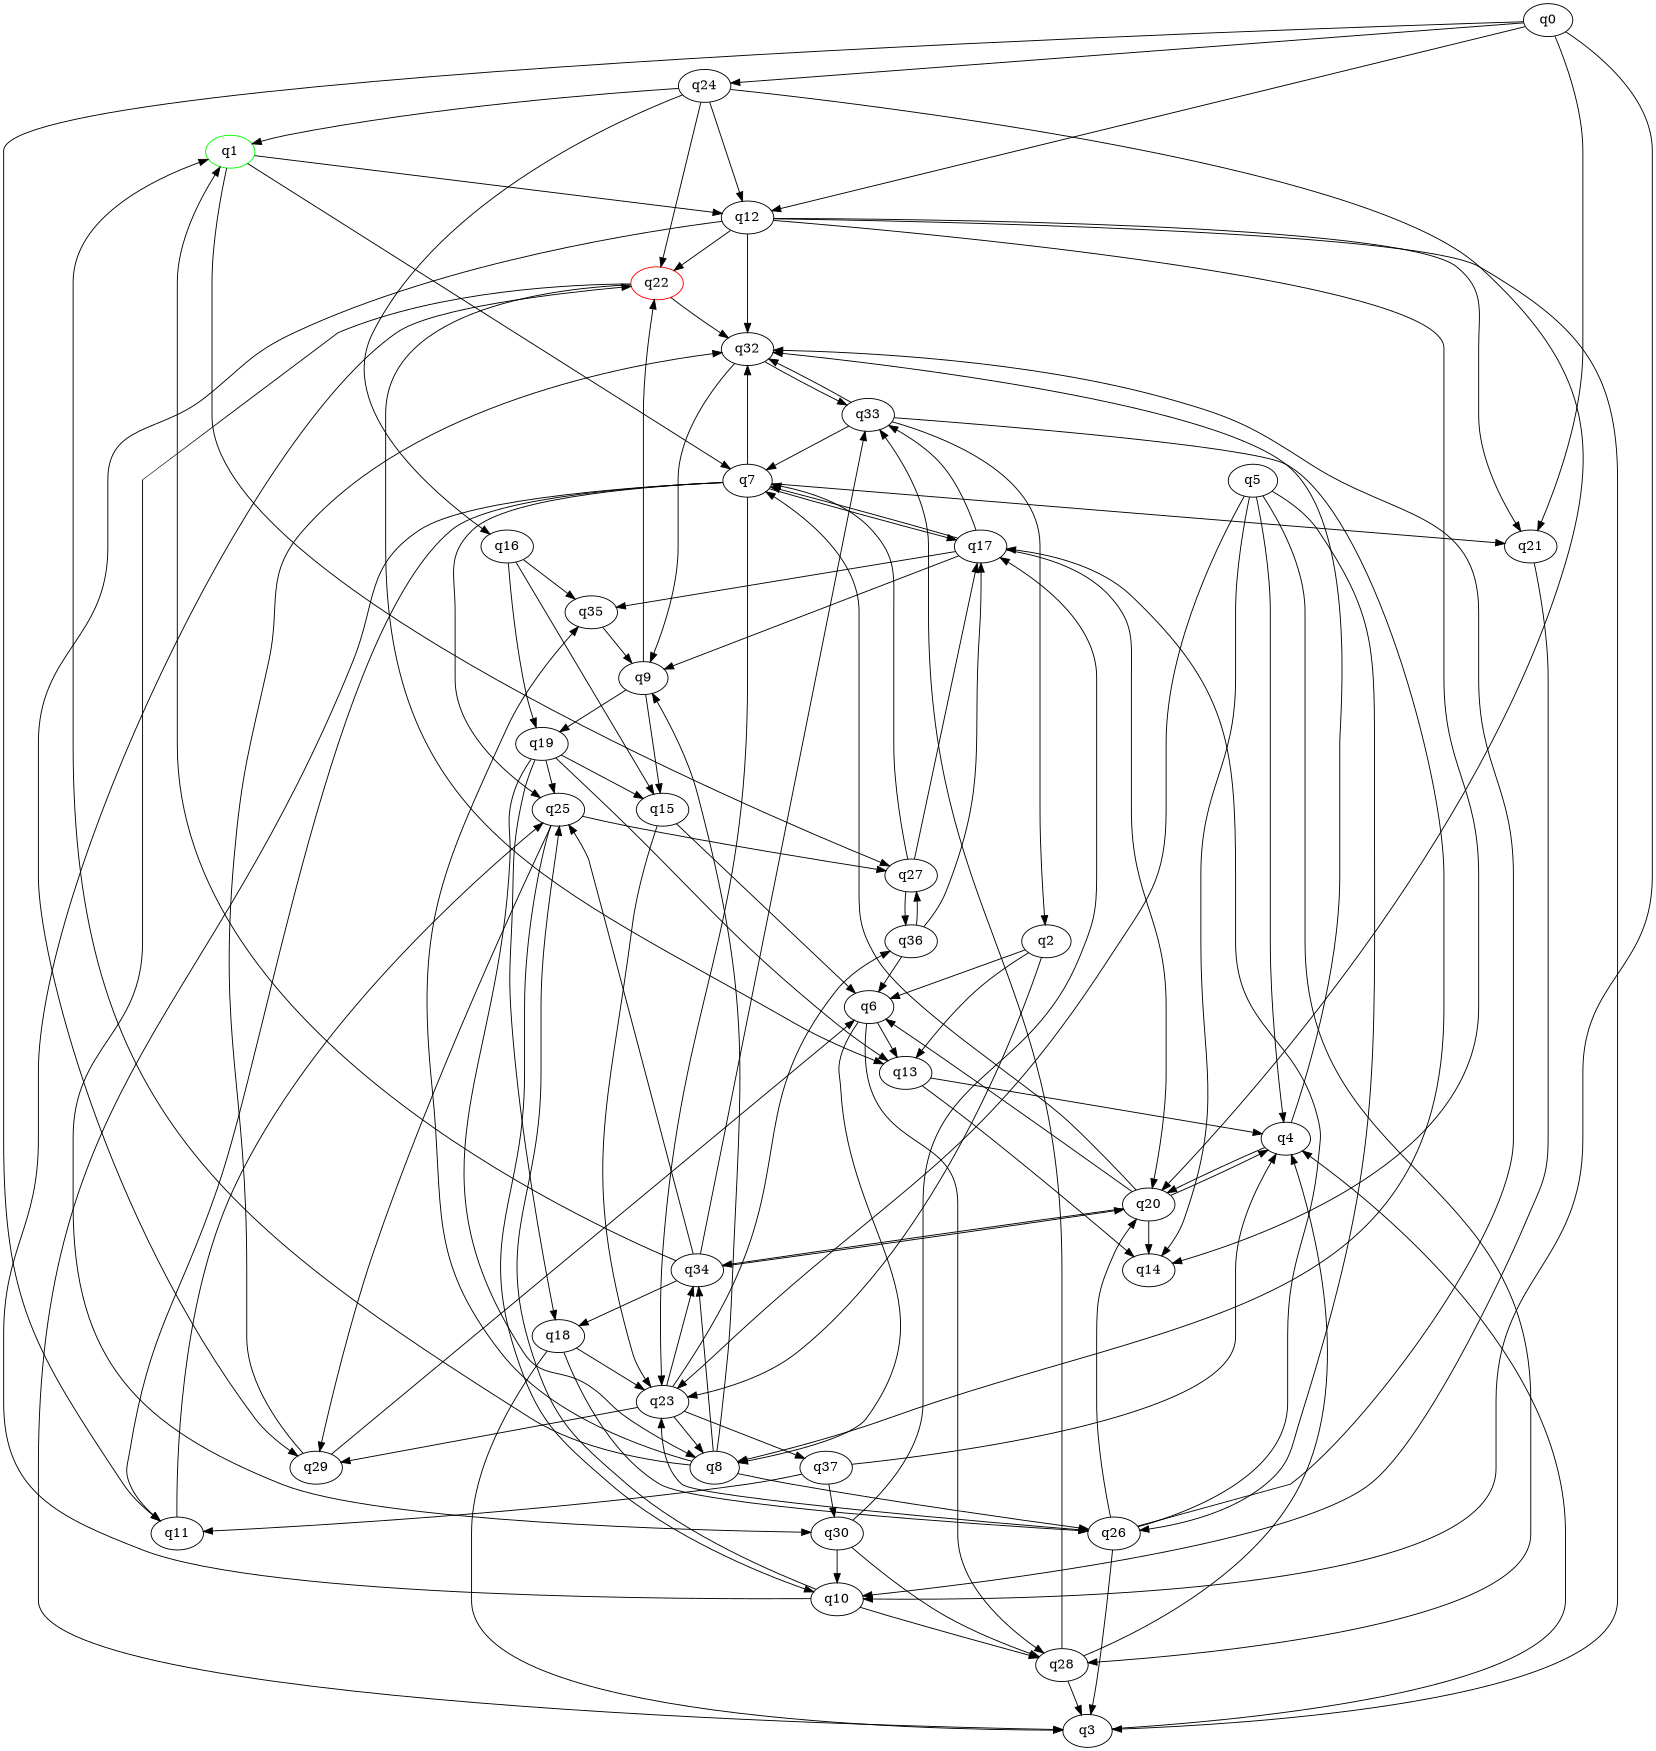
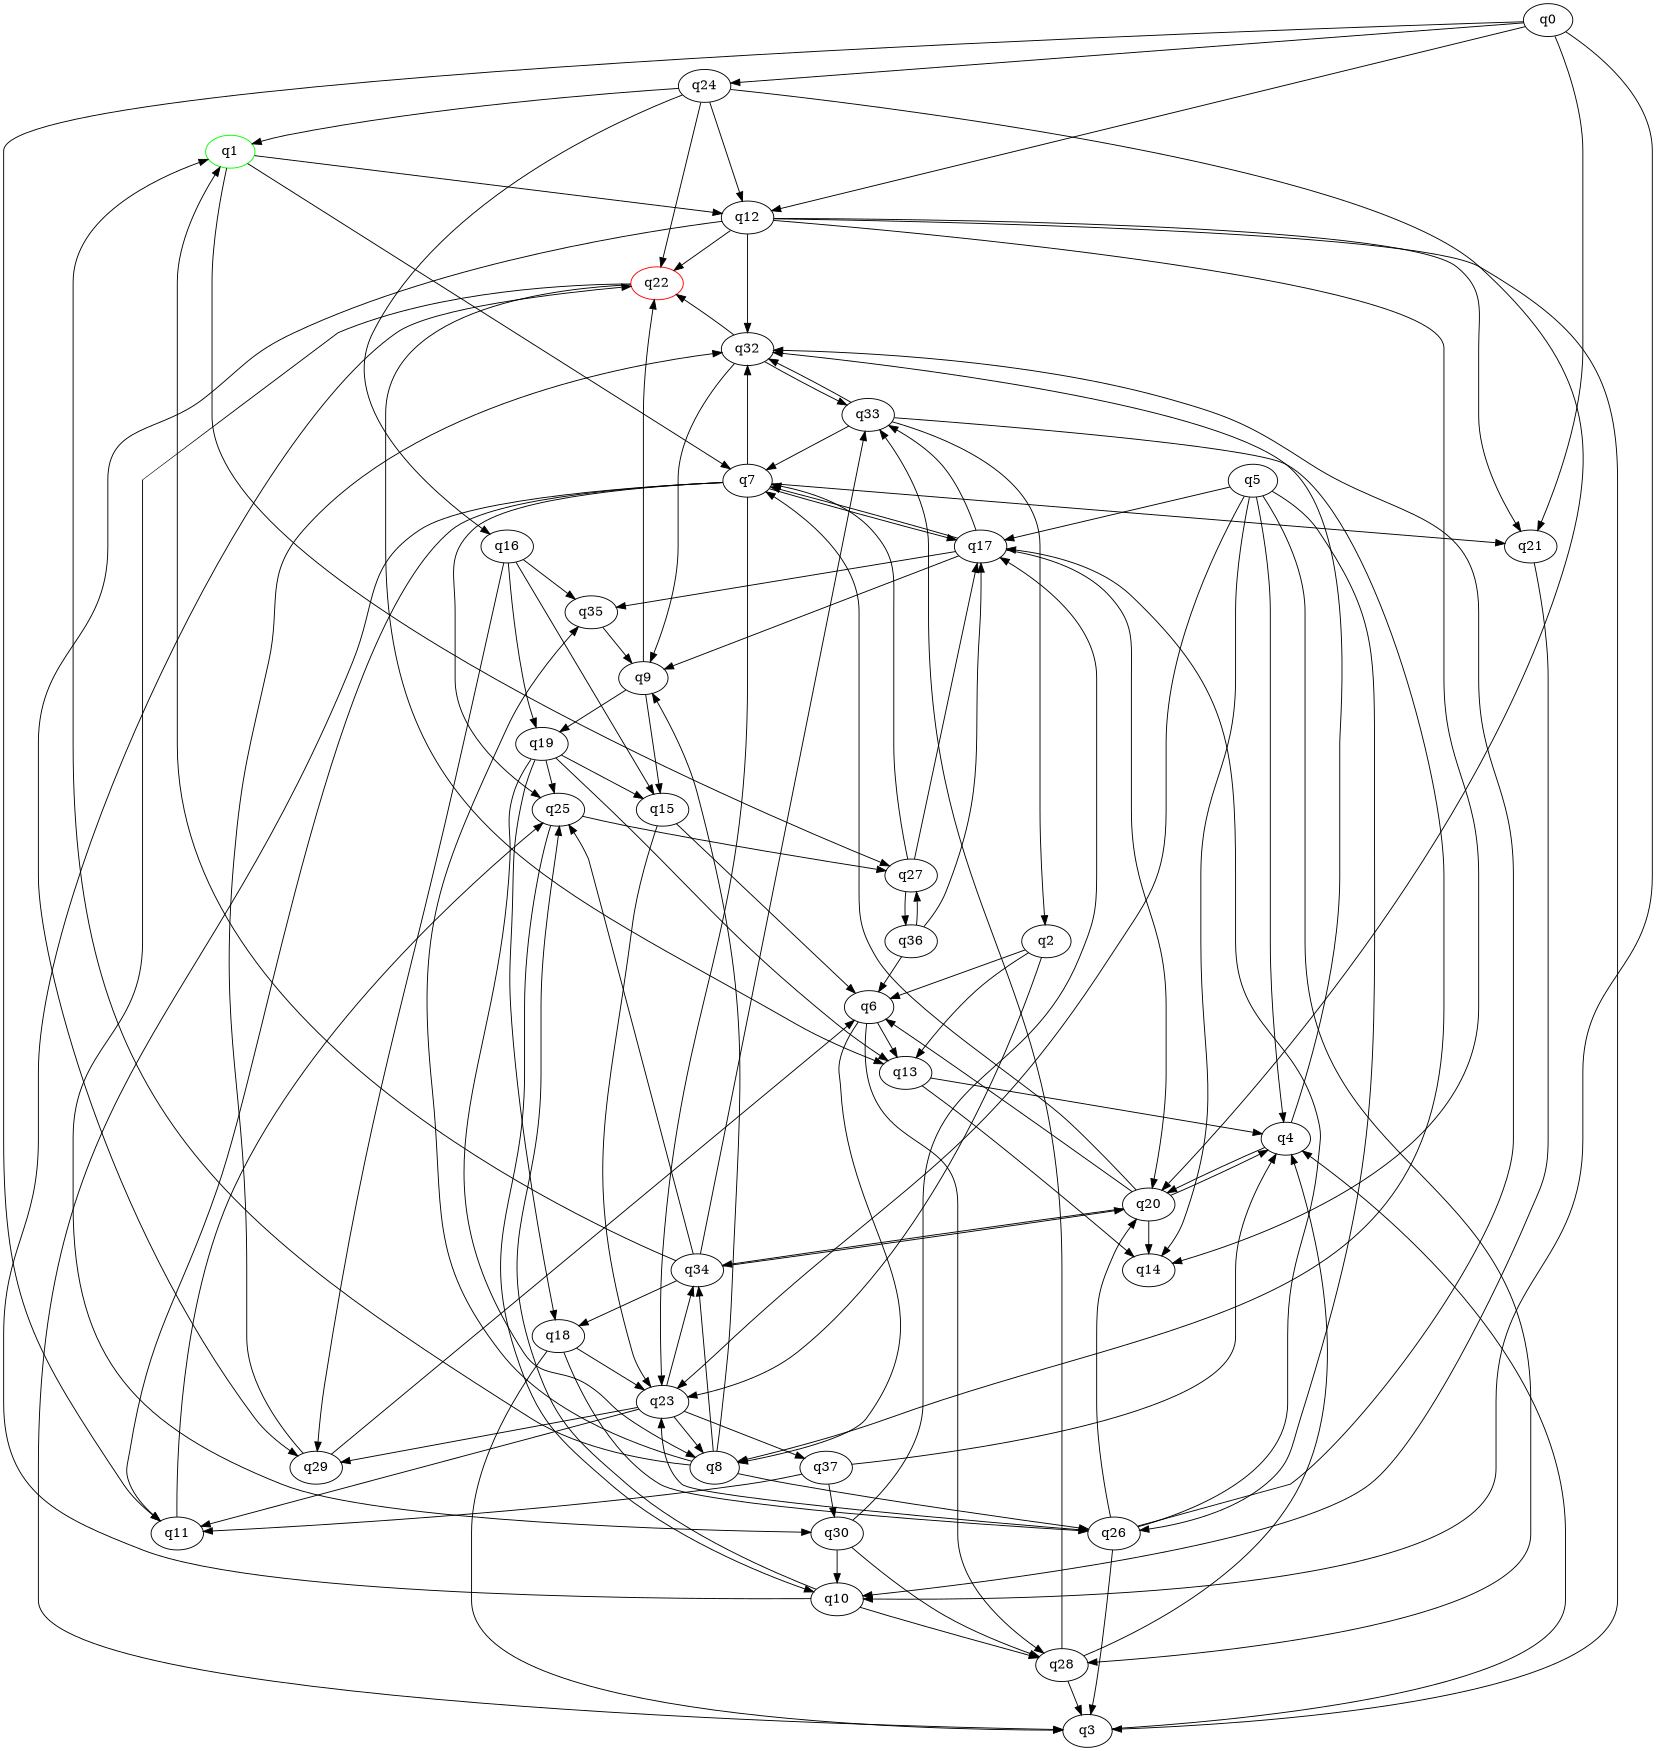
(695, 316) -> (709, 317)
none -> (1143, 507)
(420, 1128) -> (402, 1001)
(769, 1163) -> (424, 1466)
